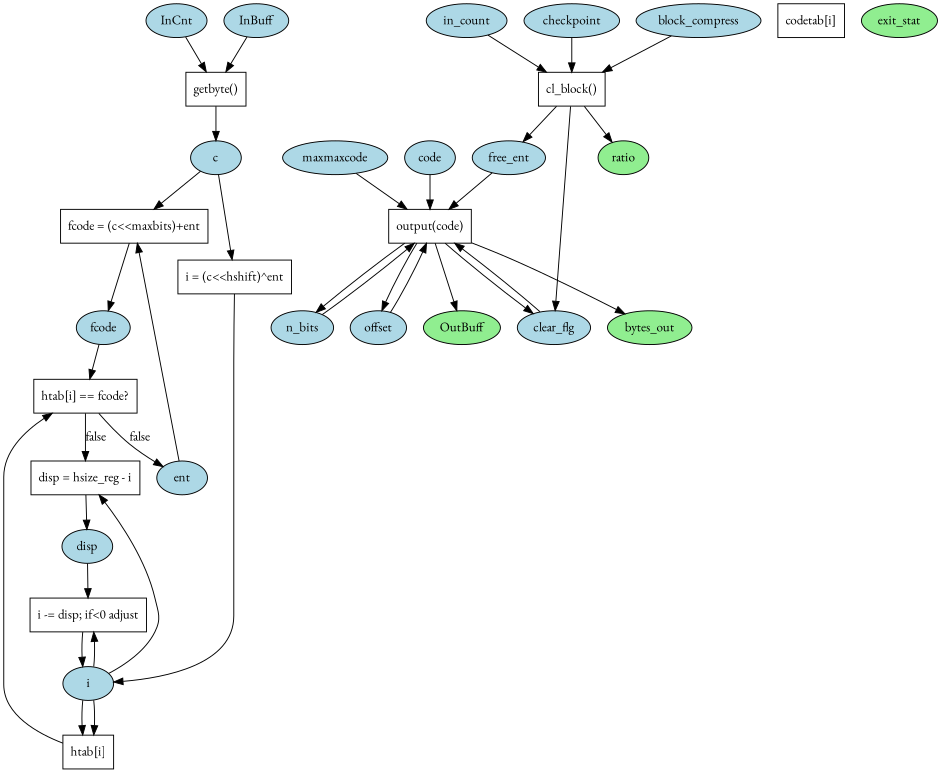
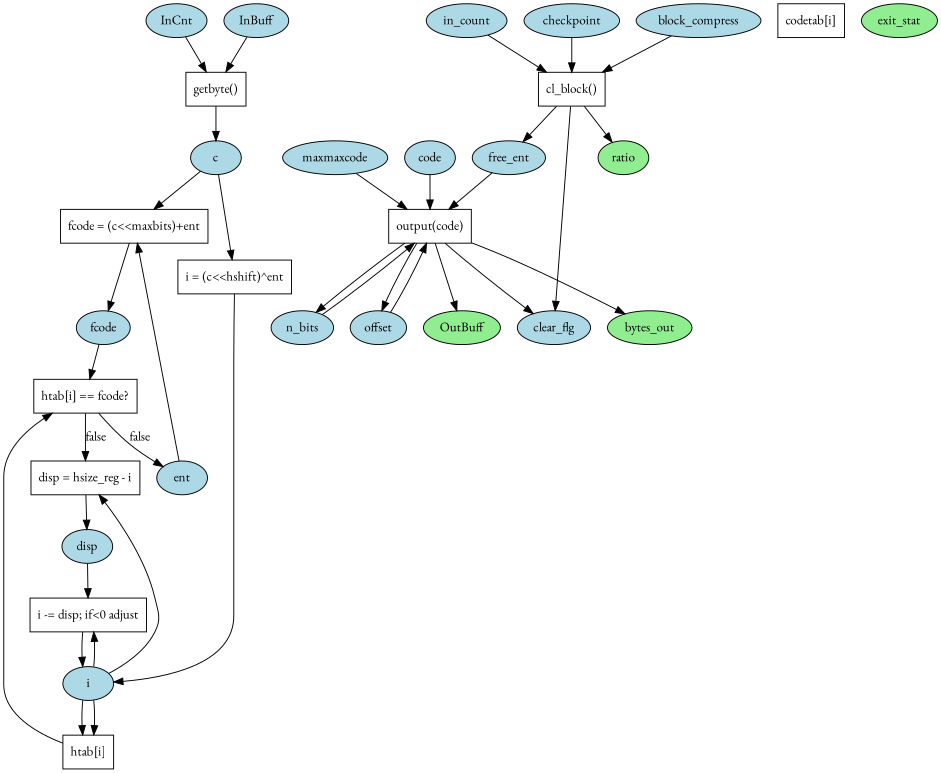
(502, 280) -> none
